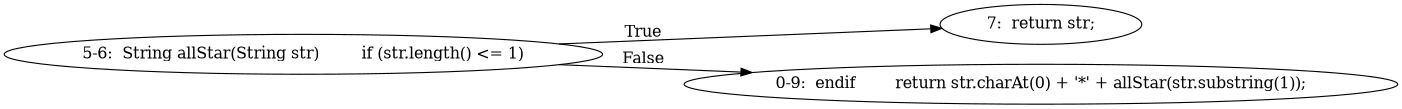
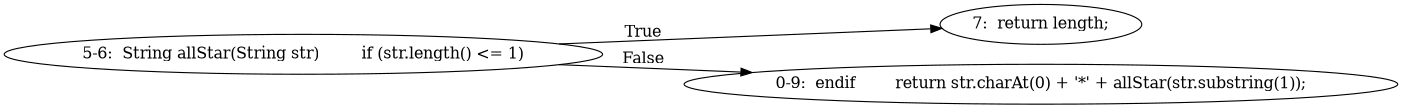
(1041, 24) -> (1041, 24)
